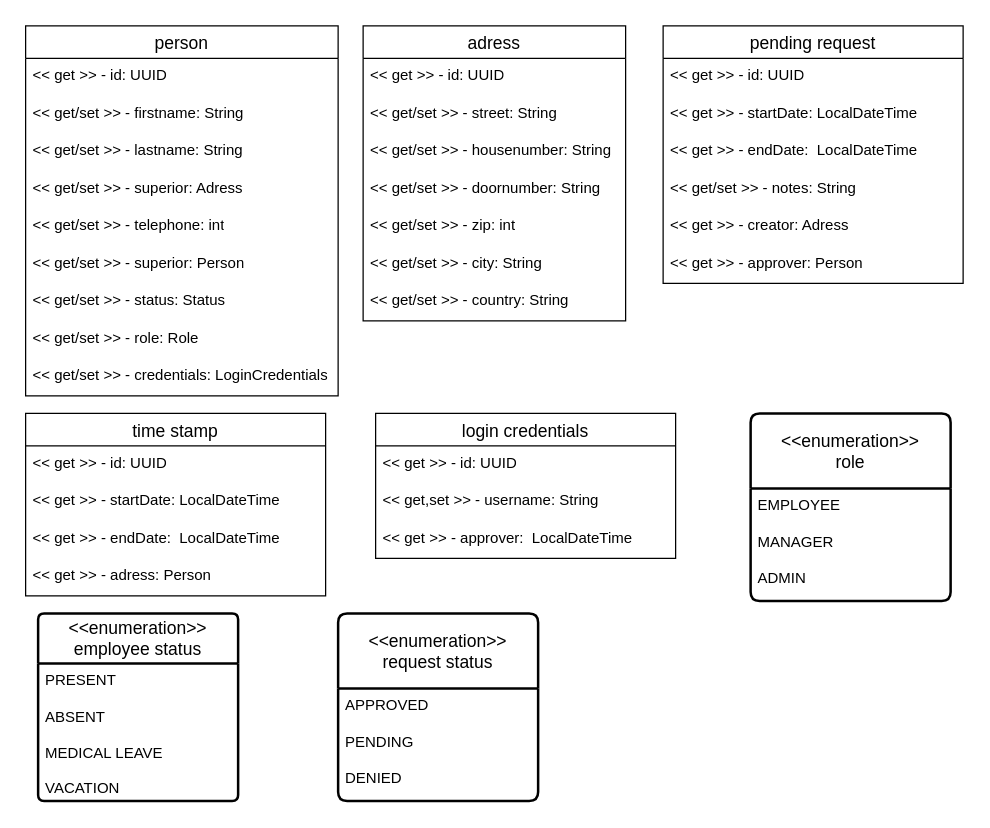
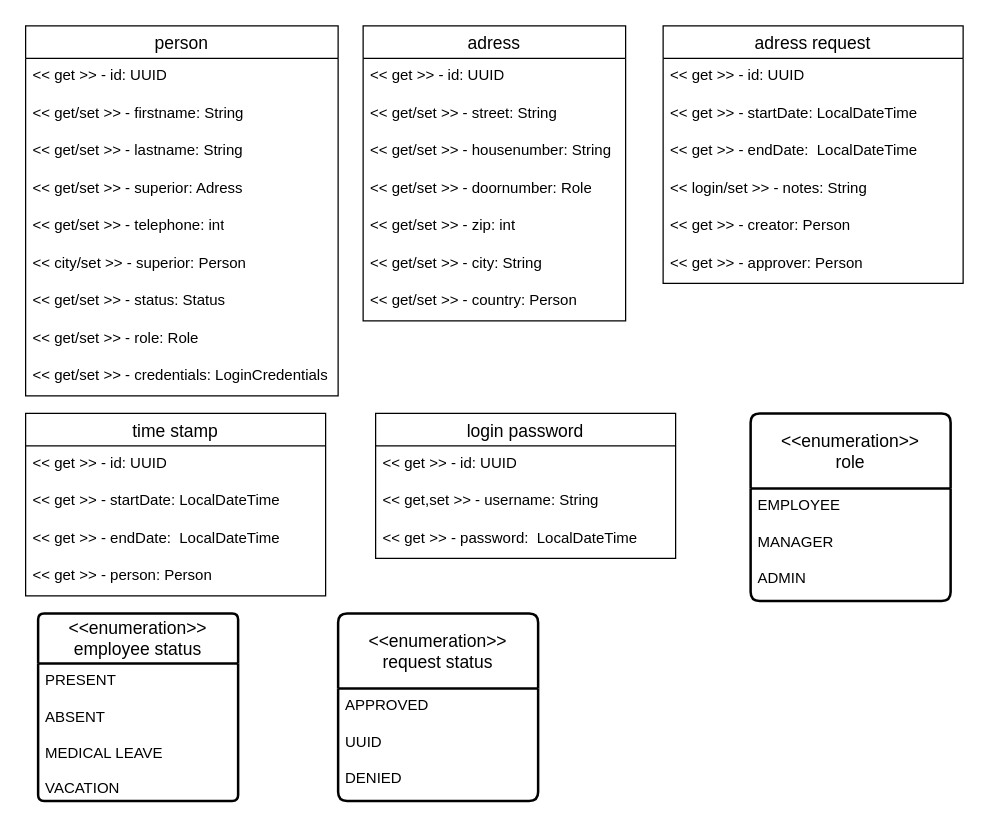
(813, 43) -> (813, 43)
(781, 188) -> (785, 188)
(496, 197) -> (493, 188)
(774, 226) -> (774, 226)
(154, 263) -> (156, 263)
(489, 301) -> (491, 301)
(525, 430) -> (525, 430)
(523, 538) -> (523, 538)
(133, 576) -> (133, 576)
(379, 724) -> (379, 724)
